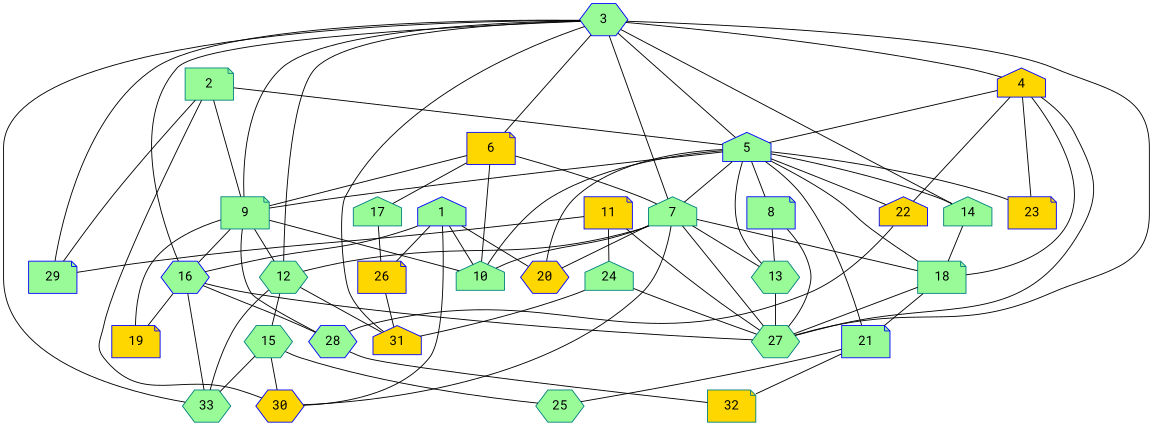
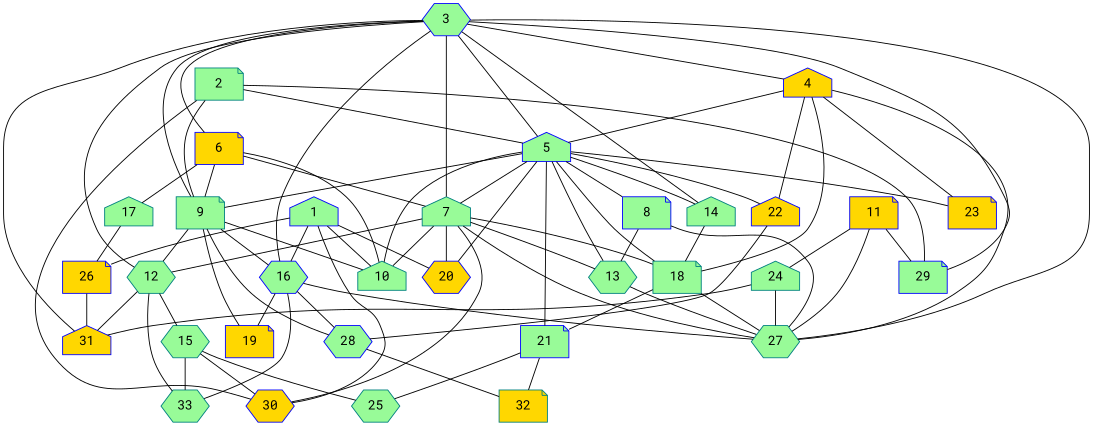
(94, 73) -> none
